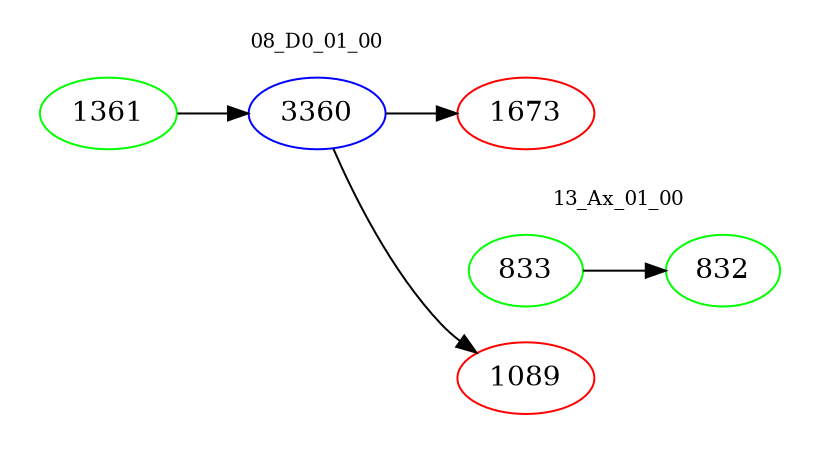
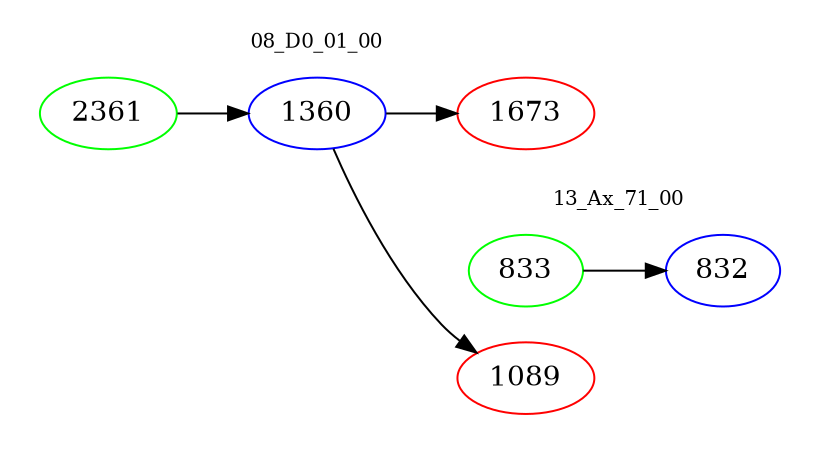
(108, 113) -> (108, 113)
(317, 113) -> (317, 113)
(619, 200) -> (619, 200)
(723, 271) -> (723, 271)
